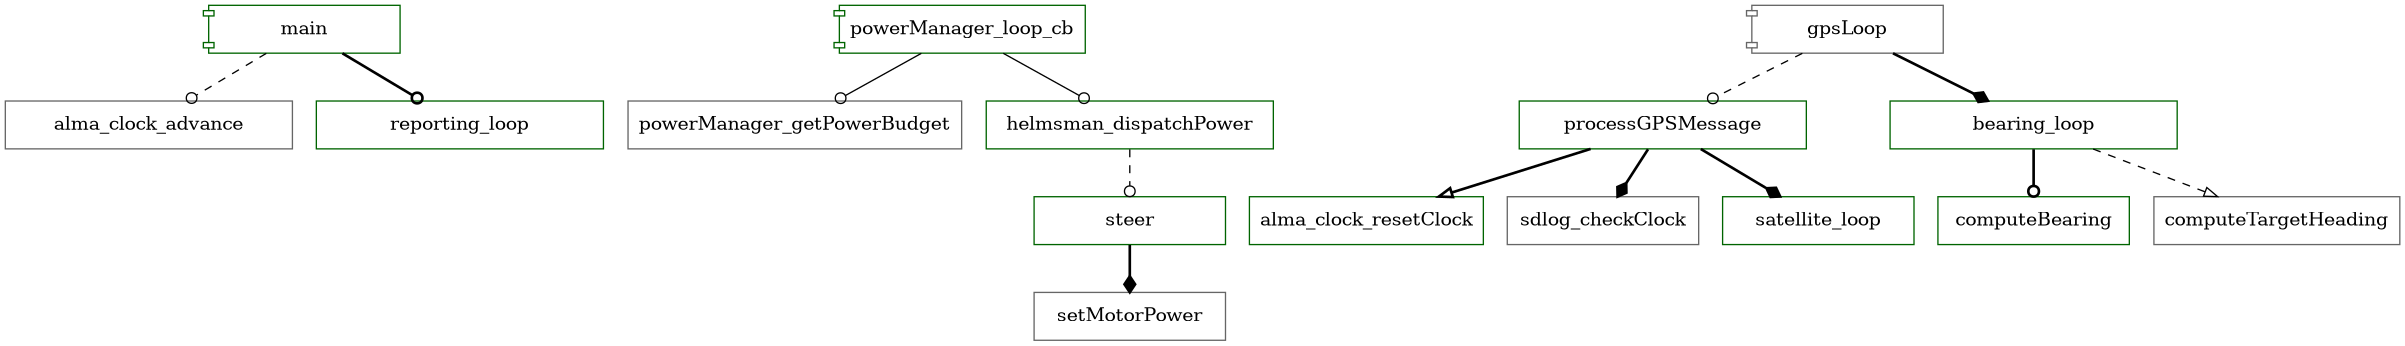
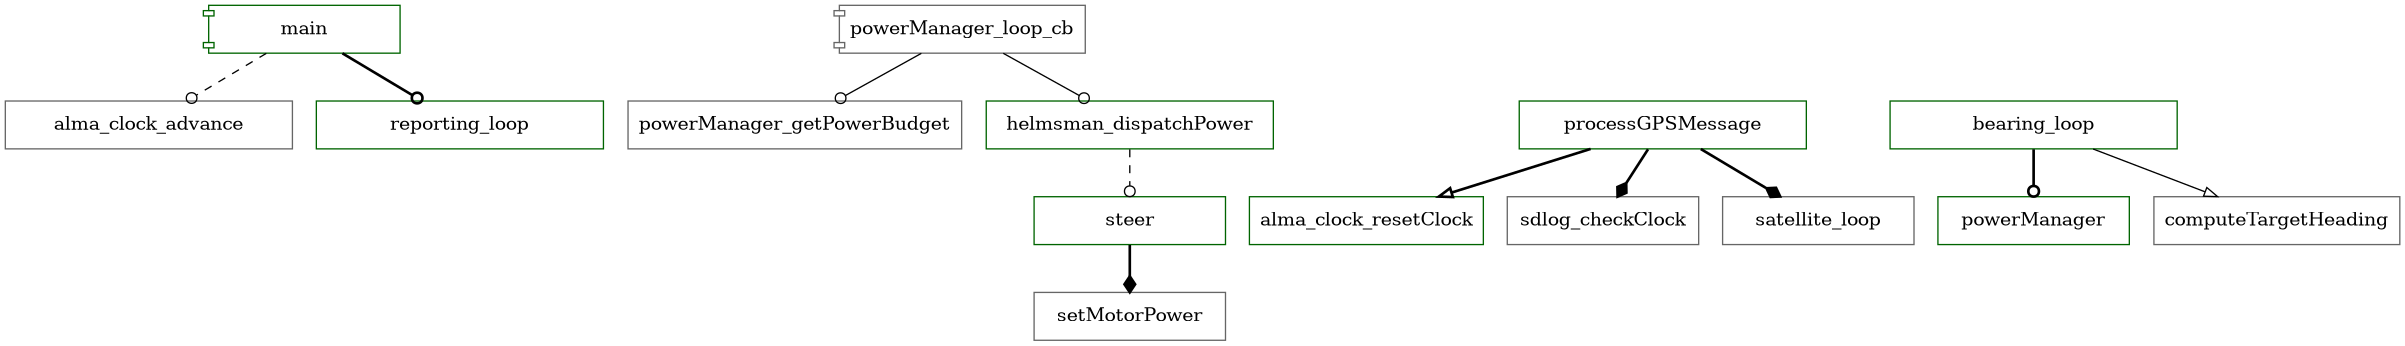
(962, 29) -> (962, 29)
(1848, 29) -> none
(2149, 170) -> (2149, 170)
(1818, 221) -> (1818, 221)
(2034, 221) -> (2034, 221)
